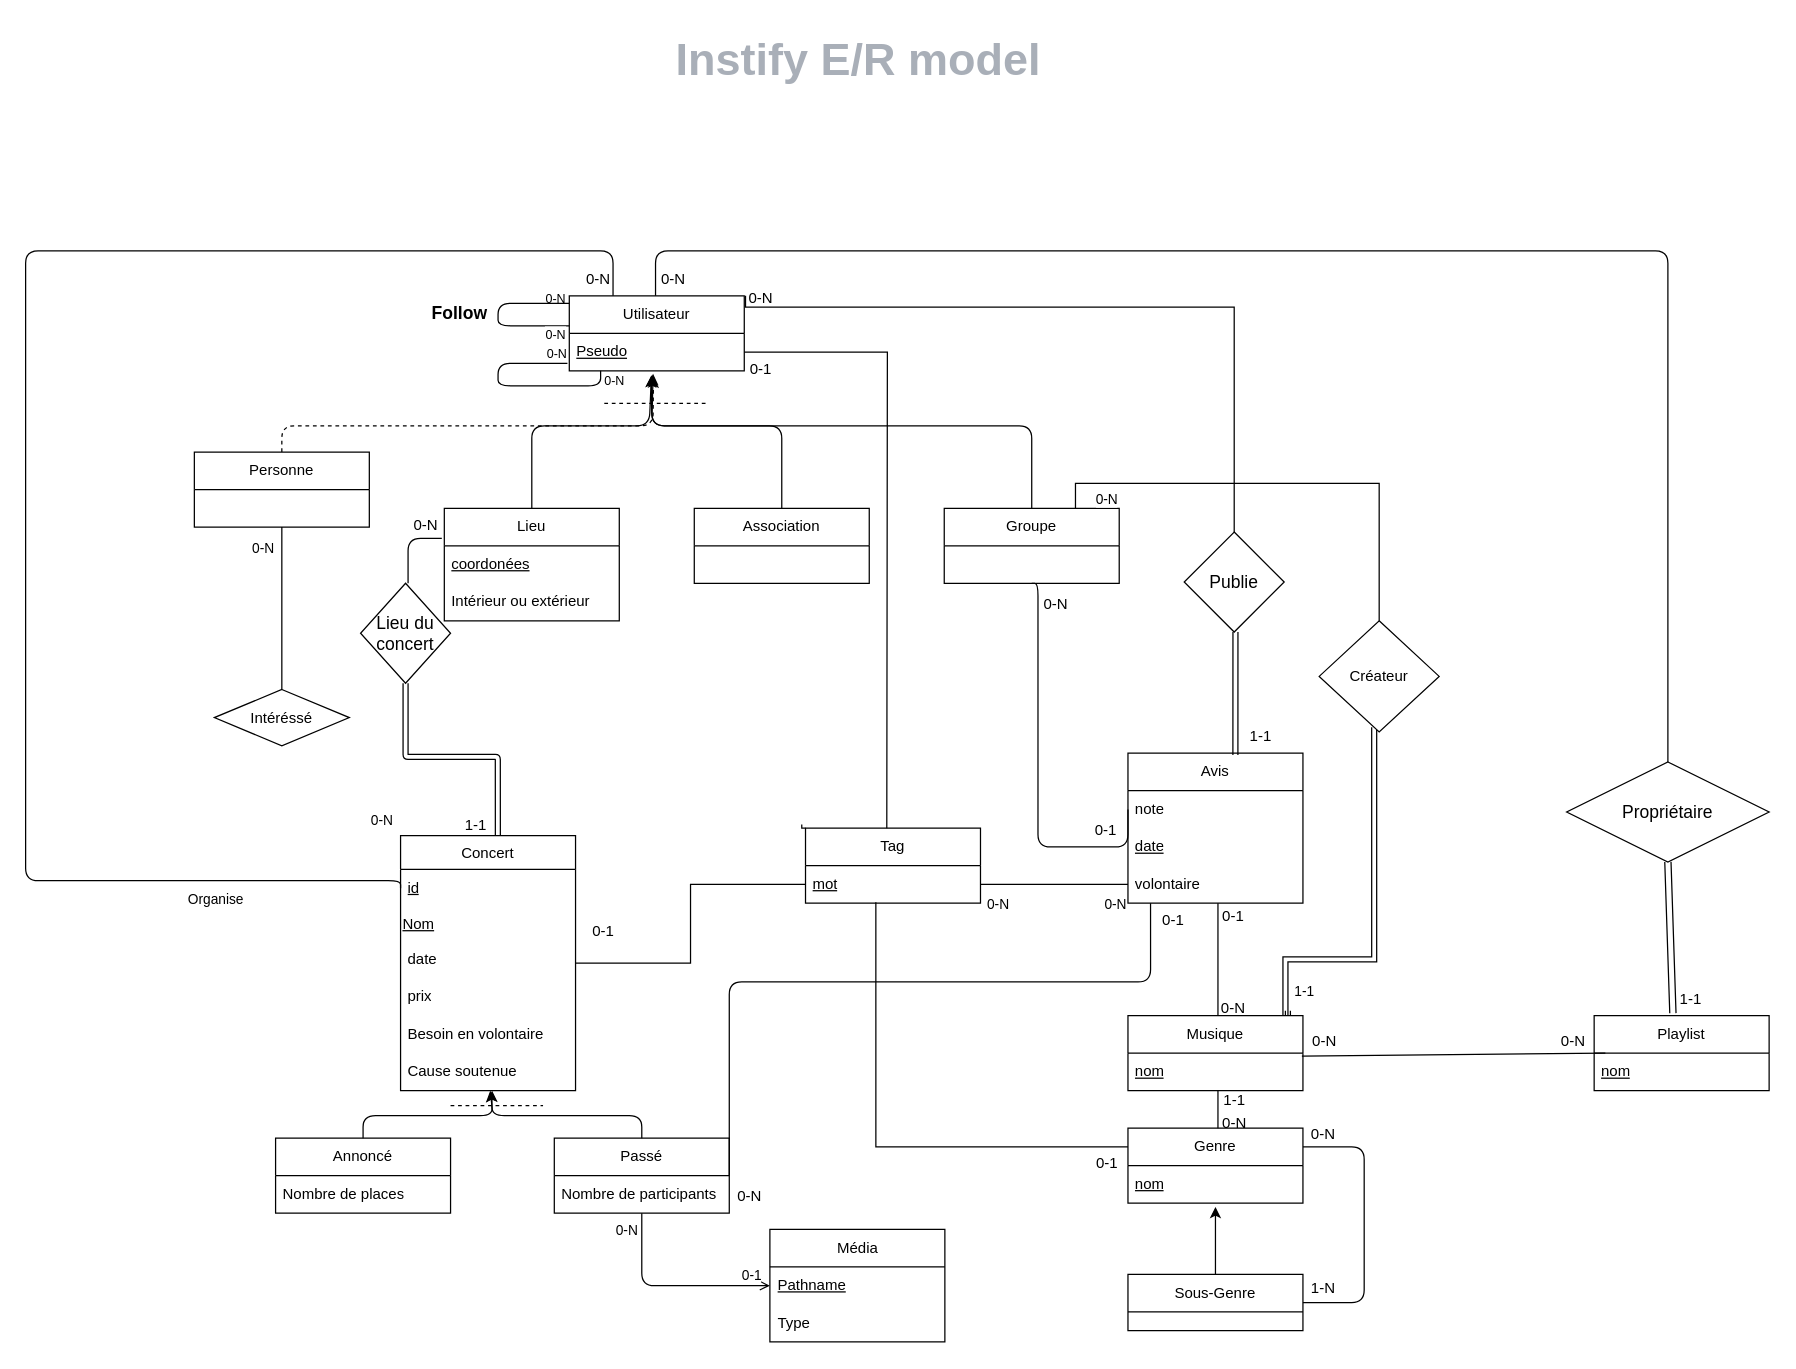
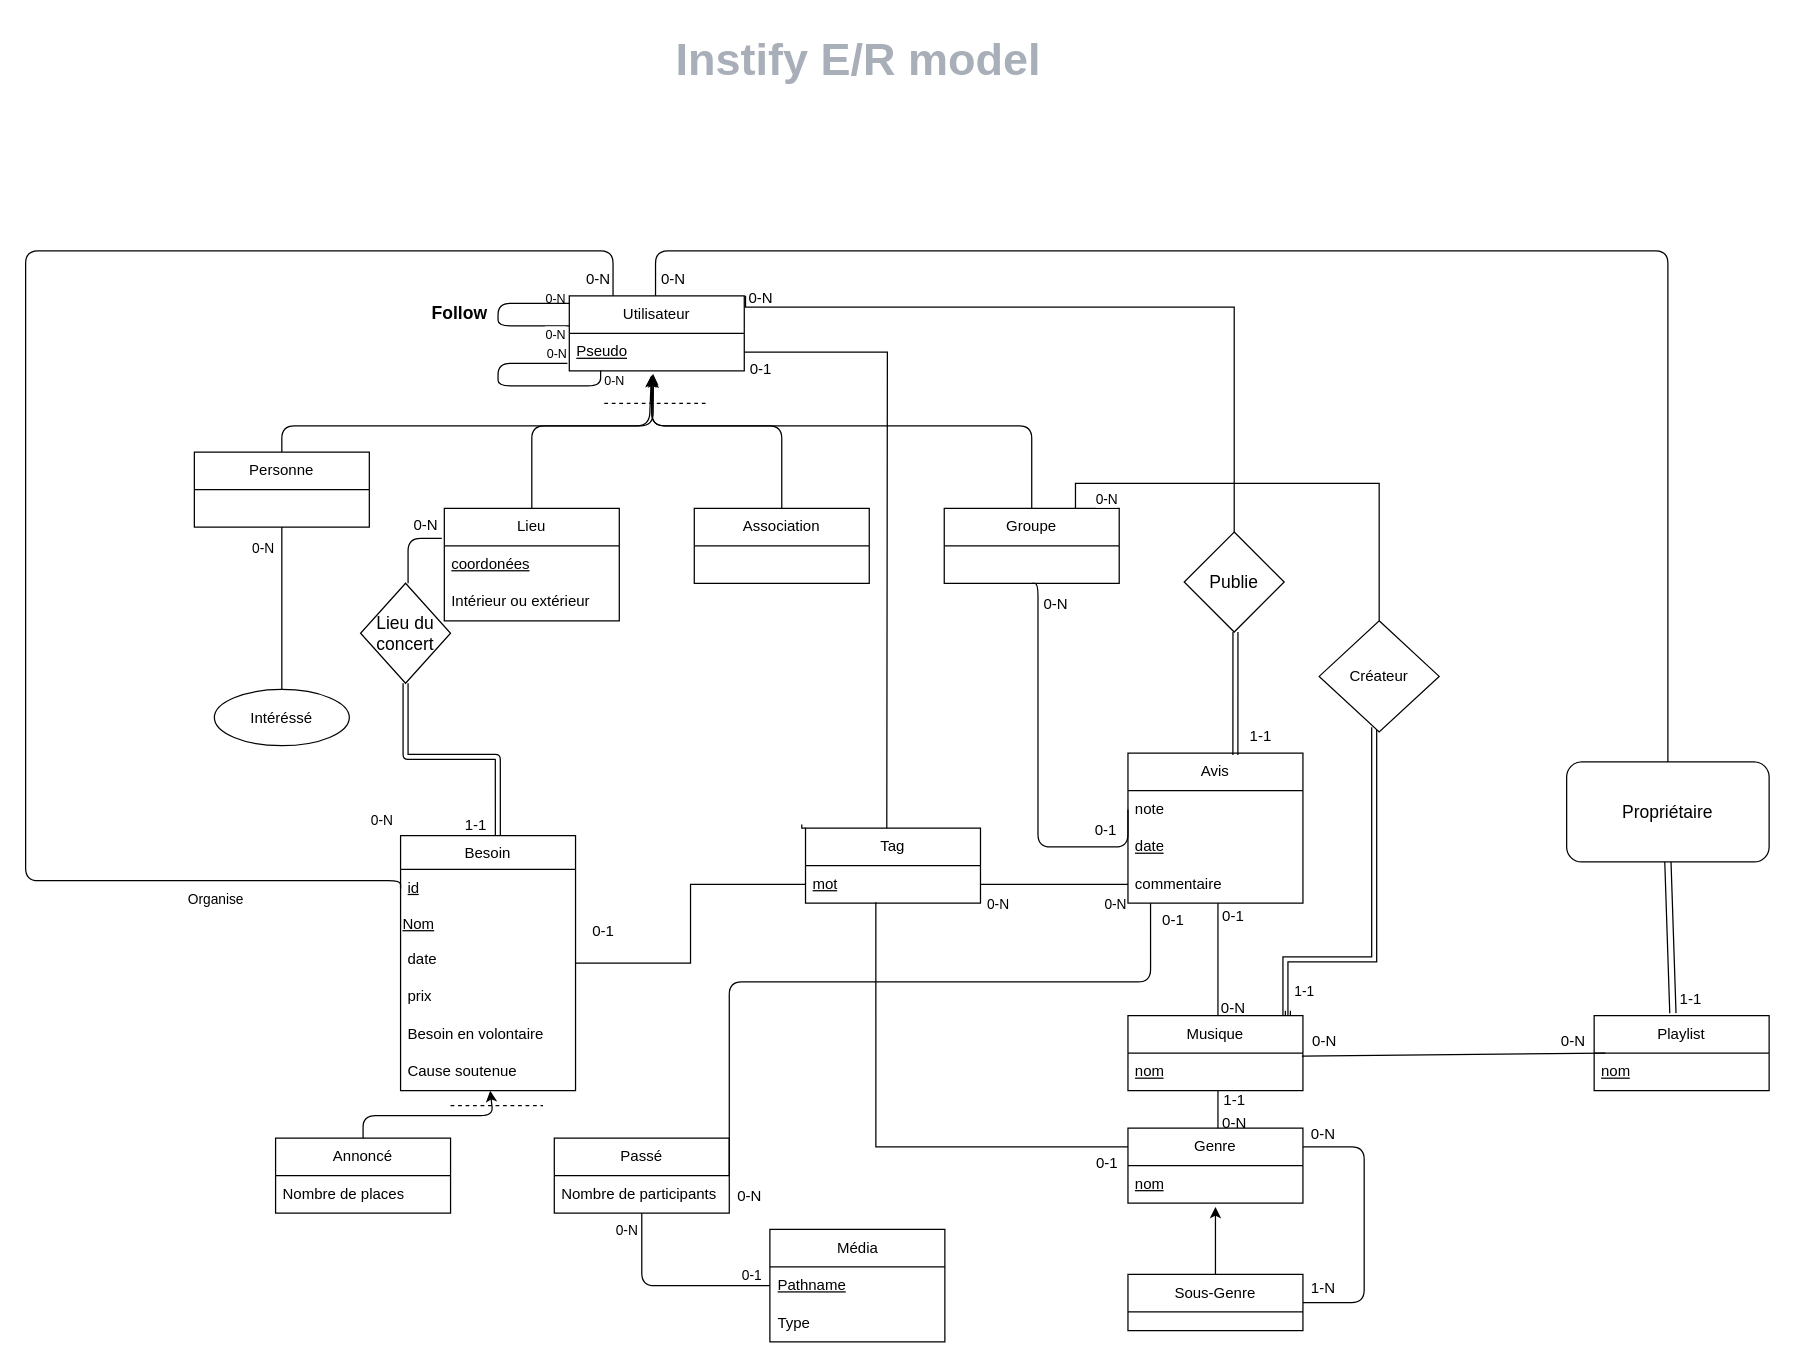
(401, 426) -> (401, 426)
(282, 718) -> (282, 718)
(1668, 812) -> (1668, 812)
(488, 853) -> (488, 853)
(1174, 884) -> (1180, 884)
(575, 1116) -> none
(763, 1286) -> (763, 1286)
